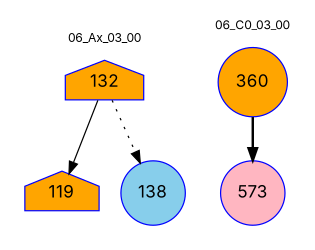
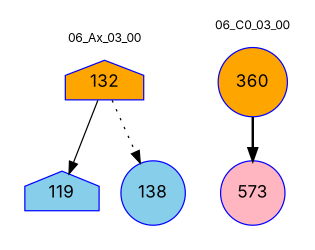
(62, 193) -> (62, 193)
